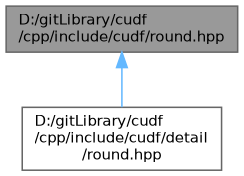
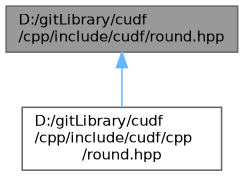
(122, 139) -> (122, 139)
